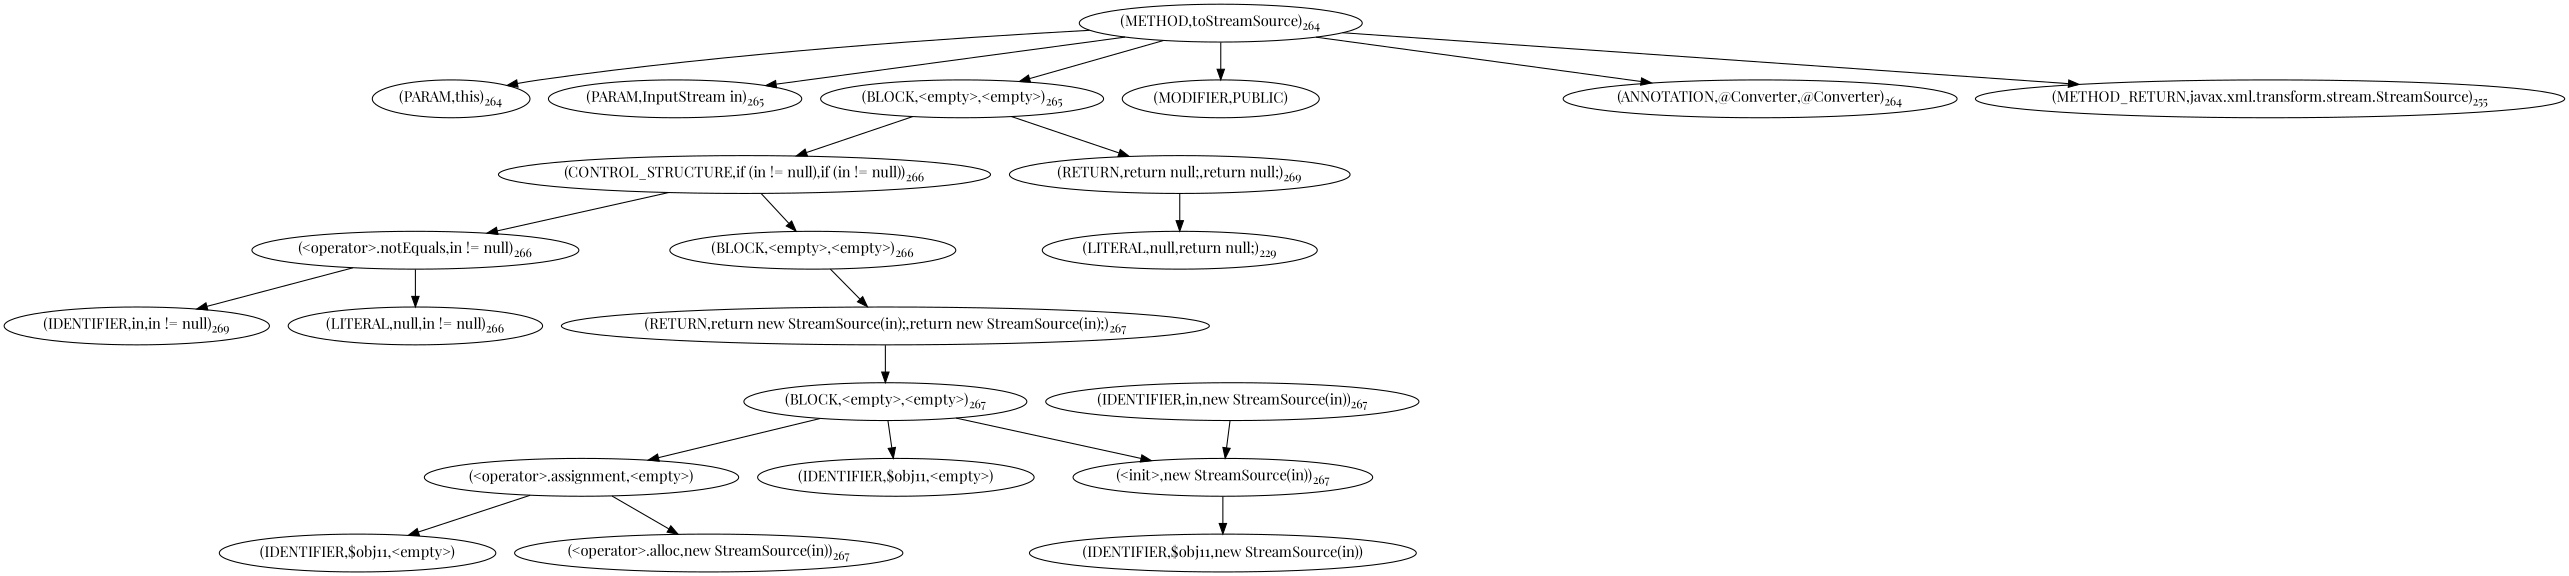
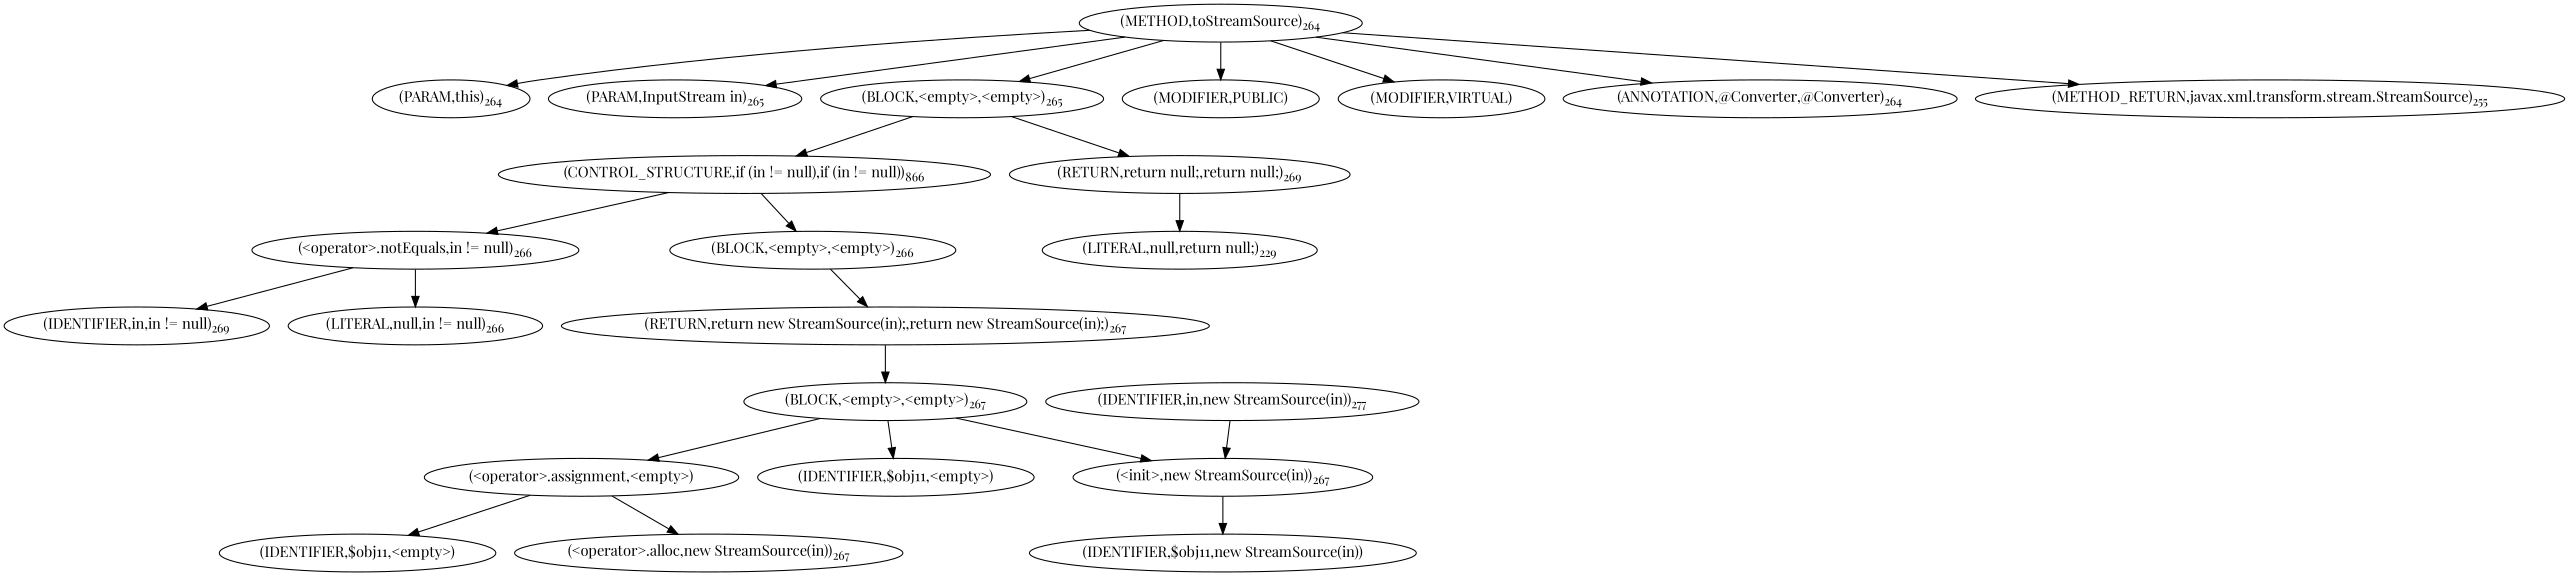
none -> (1442, 99)
(915, 173) -> (915, 173)
(1359, 400) -> (1359, 400)
